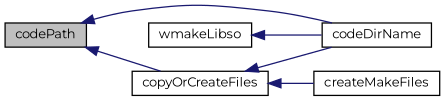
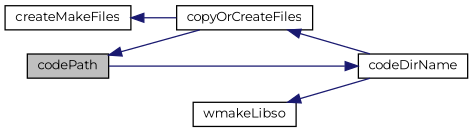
(213, 6) -> (227, 66)
(297, 83) -> (160, 18)
